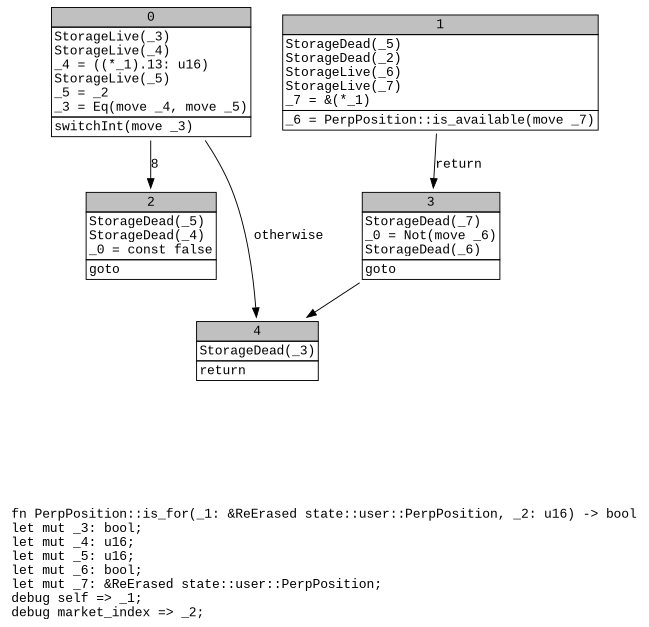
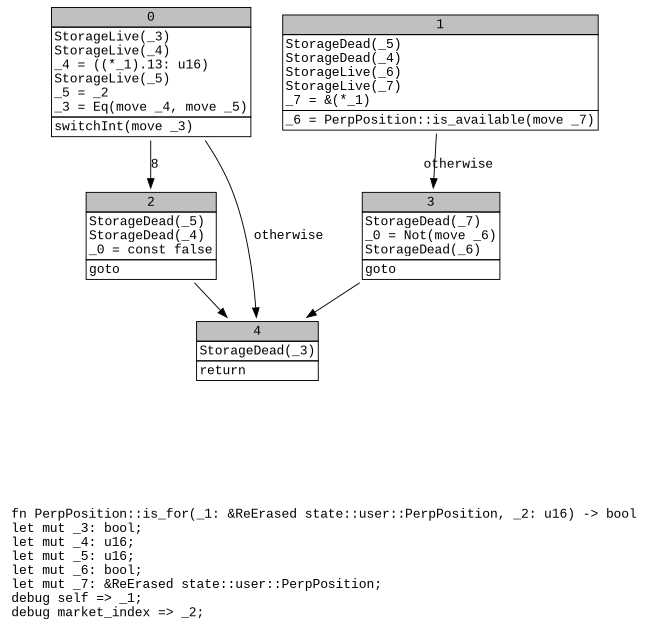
(344, 58) -> (344, 58)
(459, 164) -> (459, 164)
none -> (207, 297)
